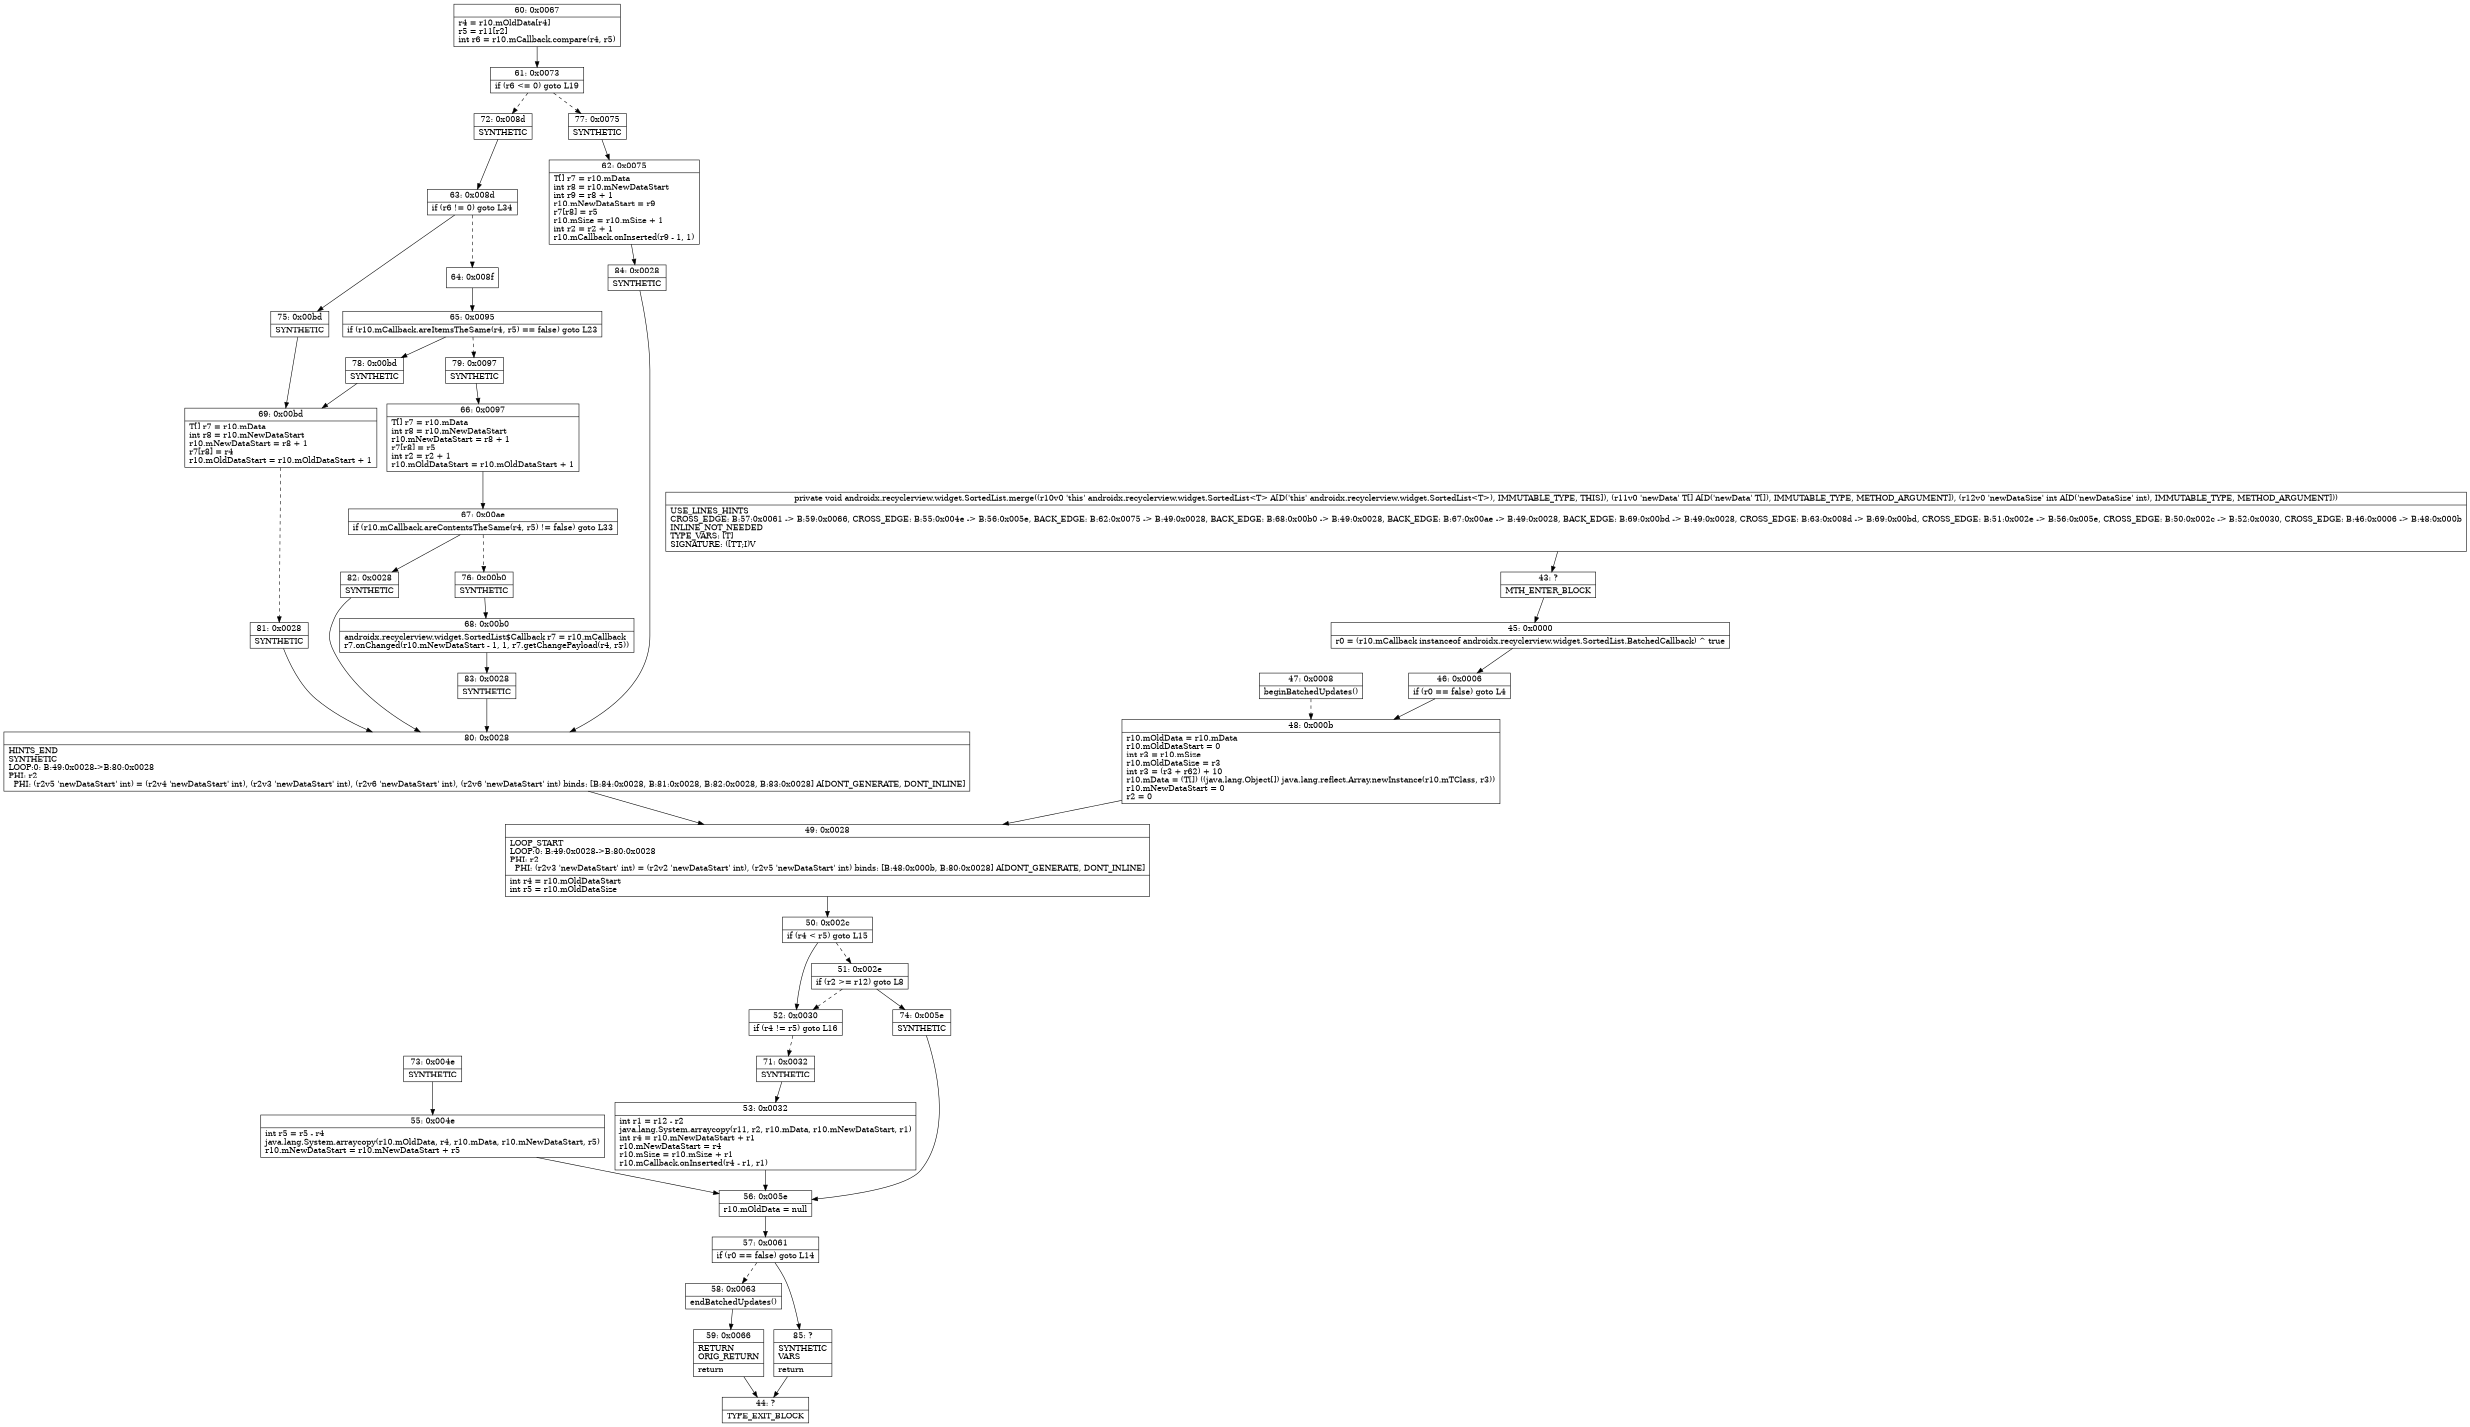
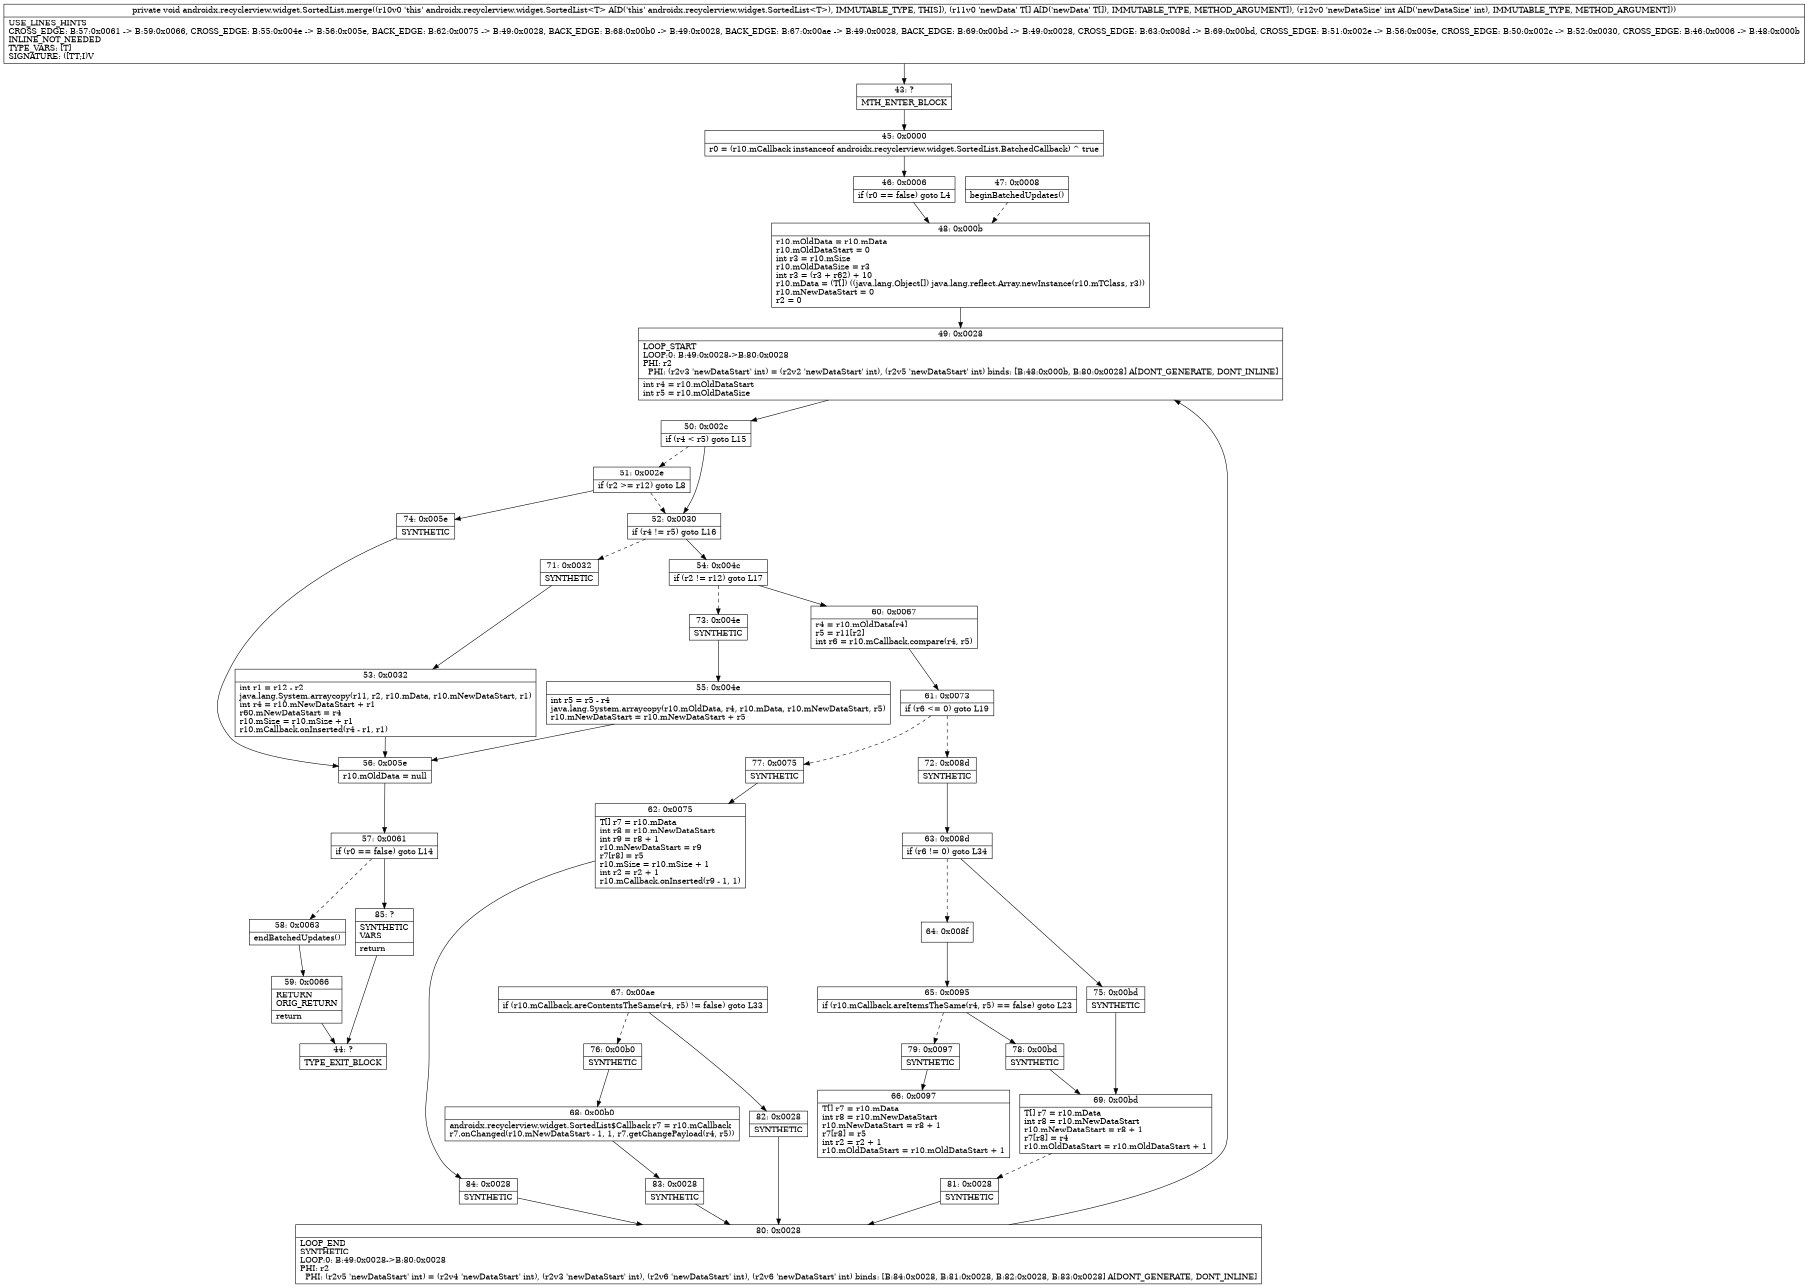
(483, 487) -> none
none -> (718, 573)
(33, 751) -> (323, 1244)
(671, 1147) -> (291, 713)
